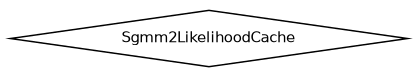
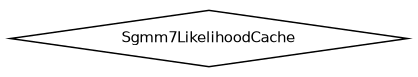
(209, 39) -> (209, 39)
